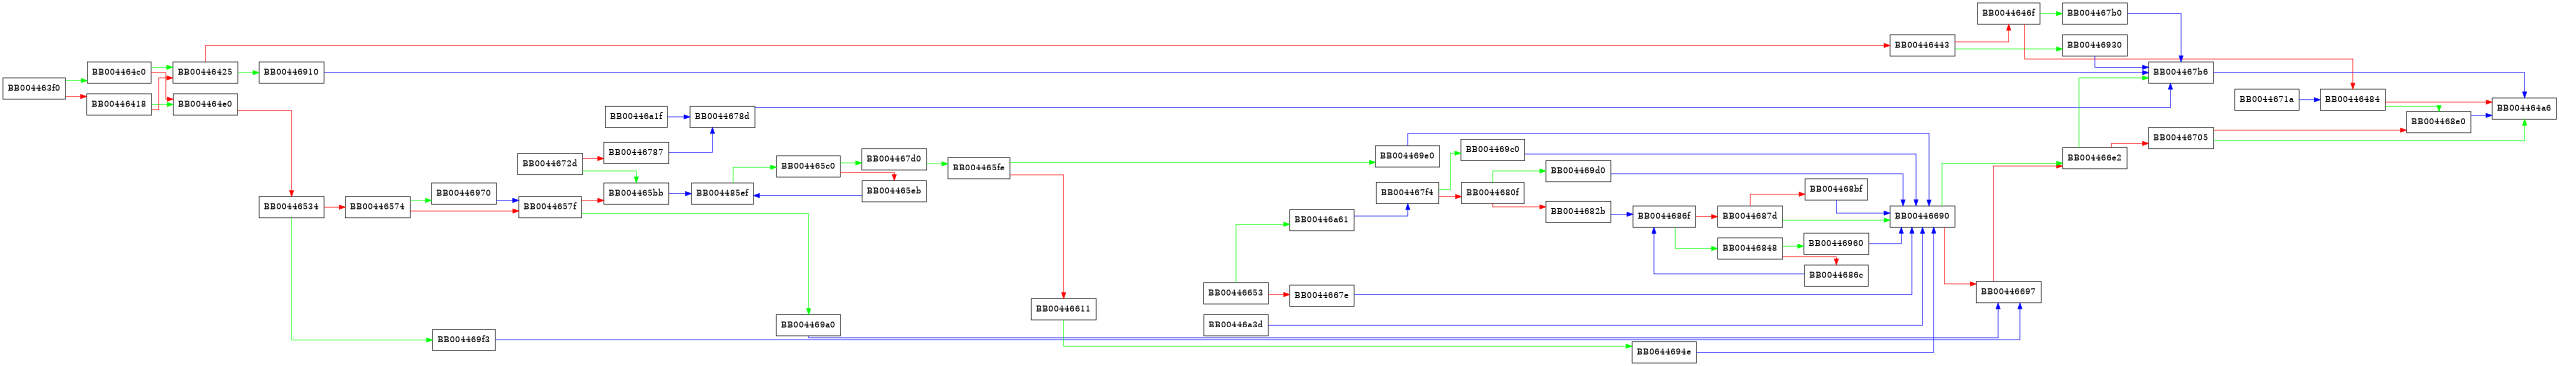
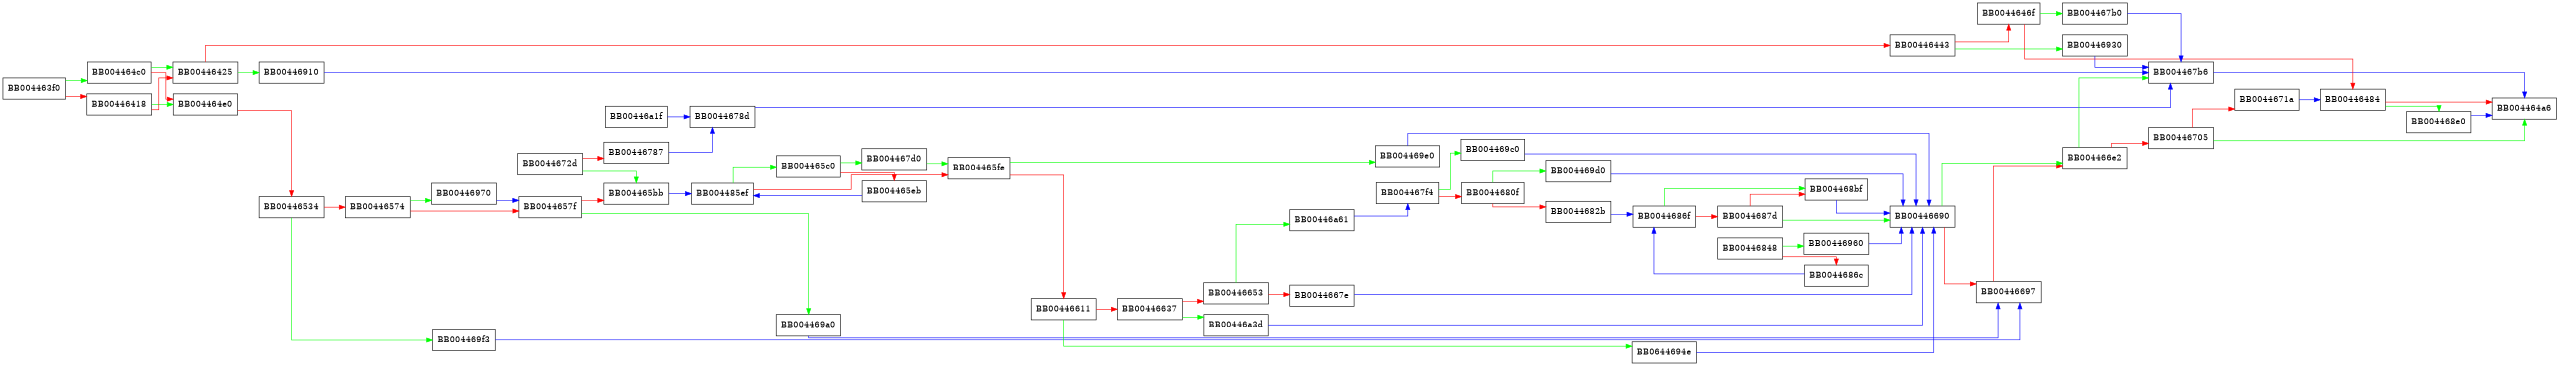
(2307, 130) -> (2201, 109)
none -> (851, 185)
(1683, 249) -> (1723, 188)
none -> (1150, 309)
